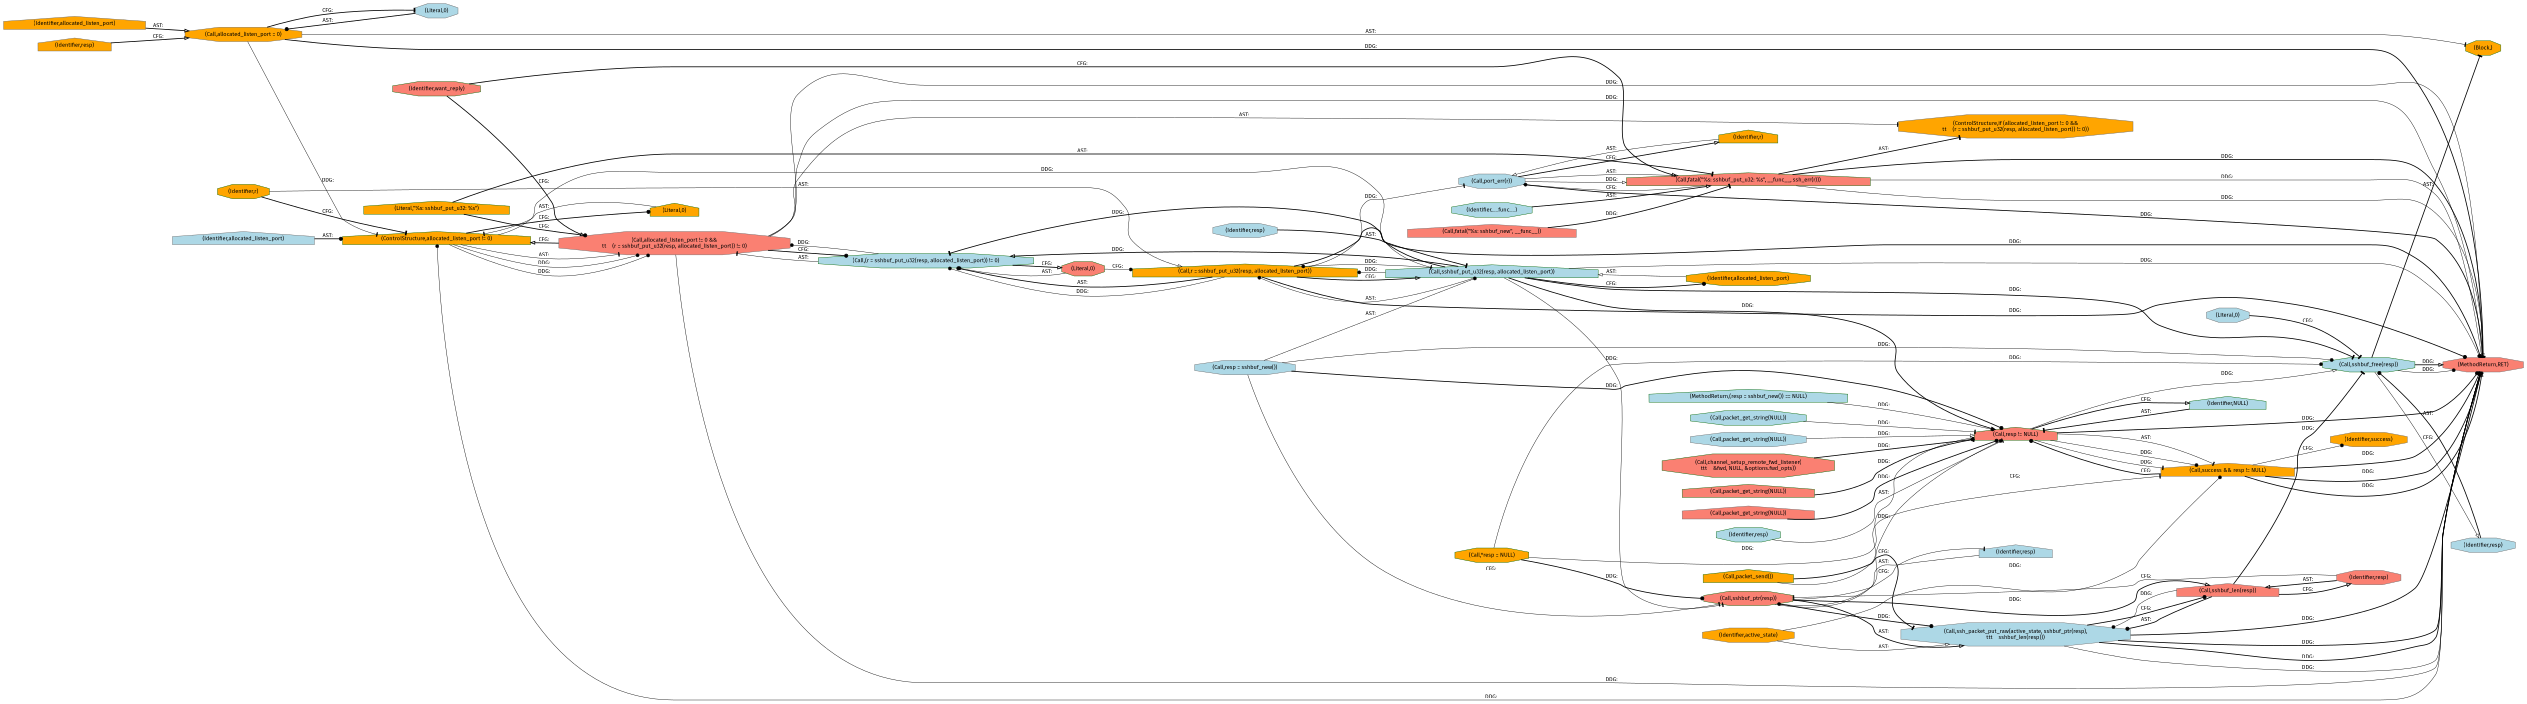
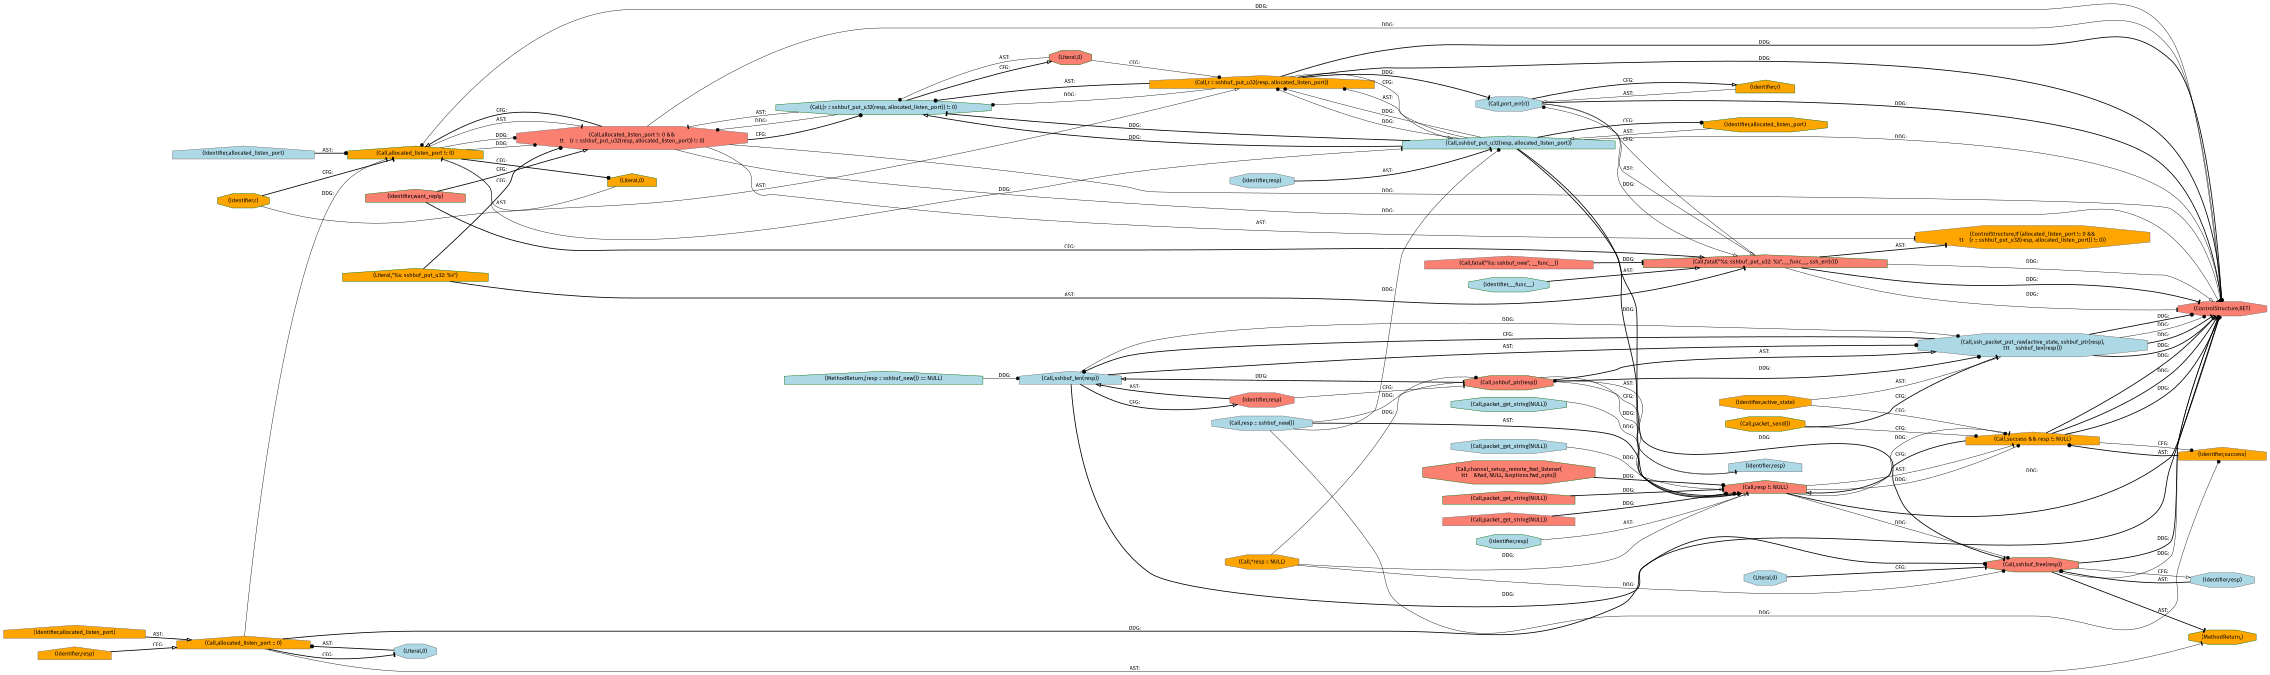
(243, 34) -> (243, 643)
(2483, 48) -> (2222, 637)
(437, 89) -> (415, 196)
(1366, 202) -> (1396, 77)
(437, 239) -> (415, 153)
(1245, 271) -> (1262, 83)
(1356, 280) -> (1381, 84)
(1371, 314) -> (1388, 290)
(1806, 348) -> (1753, 616)
(2369, 365) -> (2033, 565)
(2483, 365) -> (2222, 309)
(1612, 386) -> (1509, 421)
(2179, 388) -> (1896, 525)
(2228, 404) -> none
(1909, 413) -> (1000, 378)
(2369, 440) -> (2222, 454)
none -> (2125, 453)
(1621, 457) -> none
(2095, 464) -> (1898, 463)
(2296, 476) -> (1474, 607)
(1946, 503) -> (1890, 431)
(1492, 555) -> (1262, 562)
(2016, 566) -> (1901, 411)
(1492, 569) -> (1388, 396)
(1748, 577) -> (1765, 424)
(1611, 581) -> (1370, 452)
(2228, 591) -> (1070, 378)
